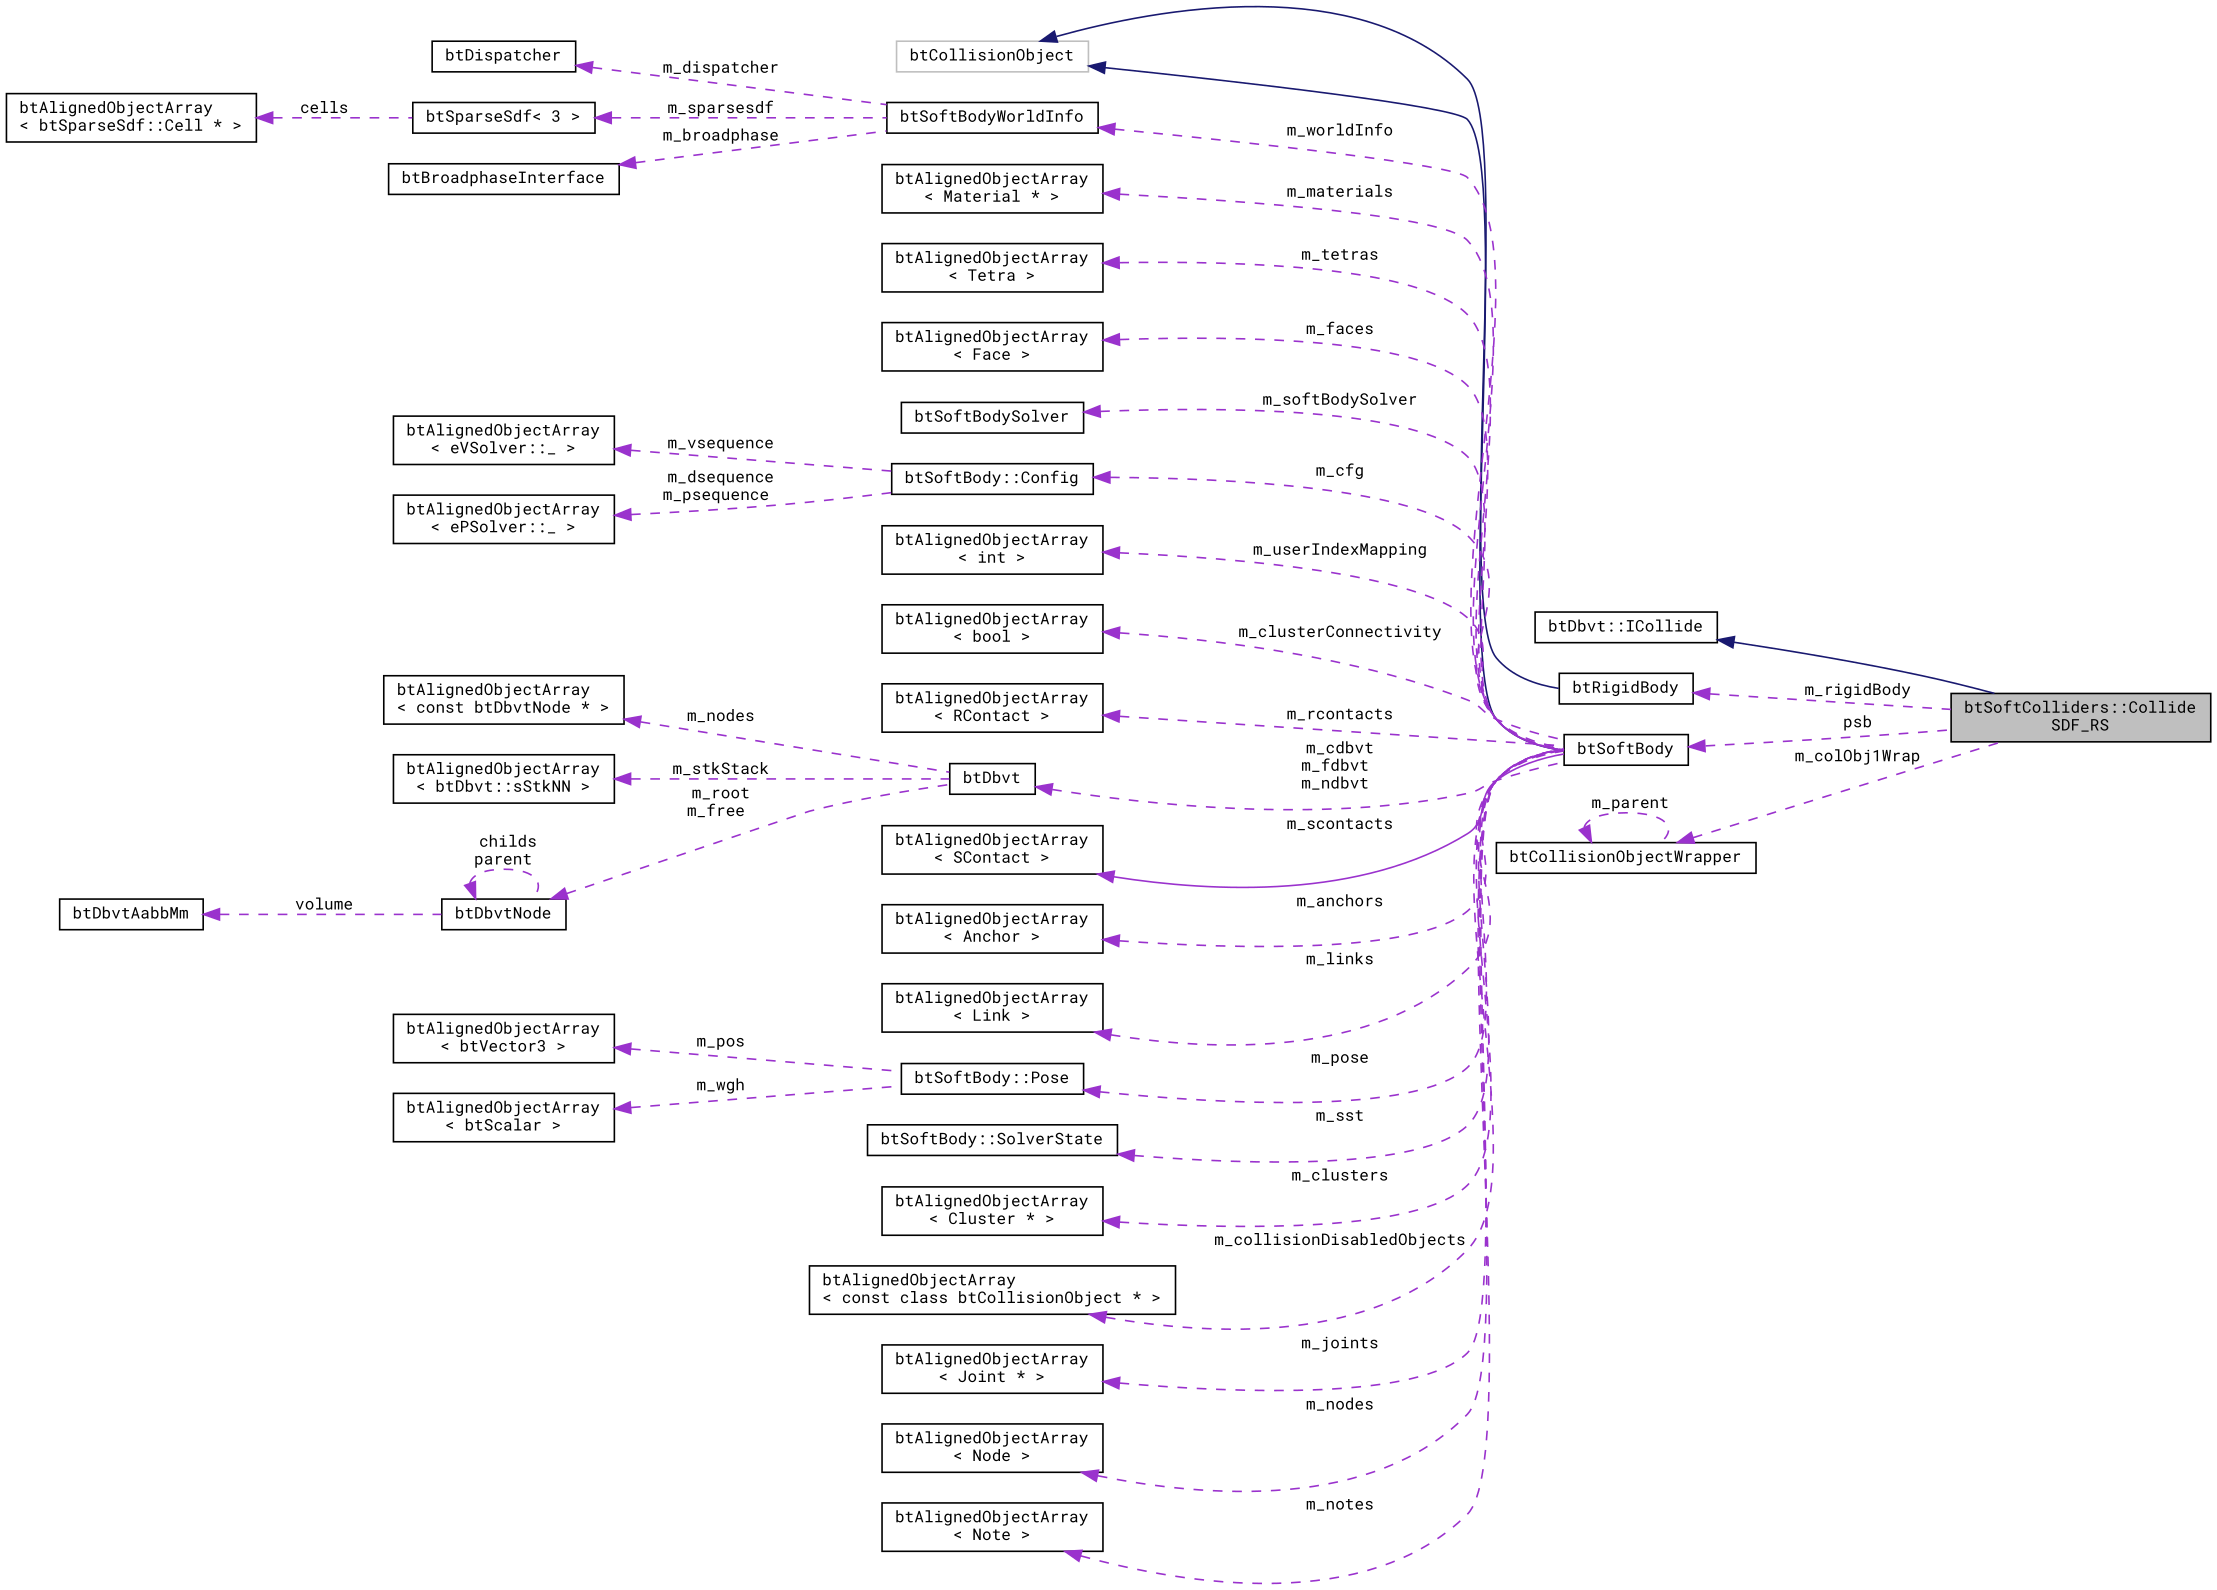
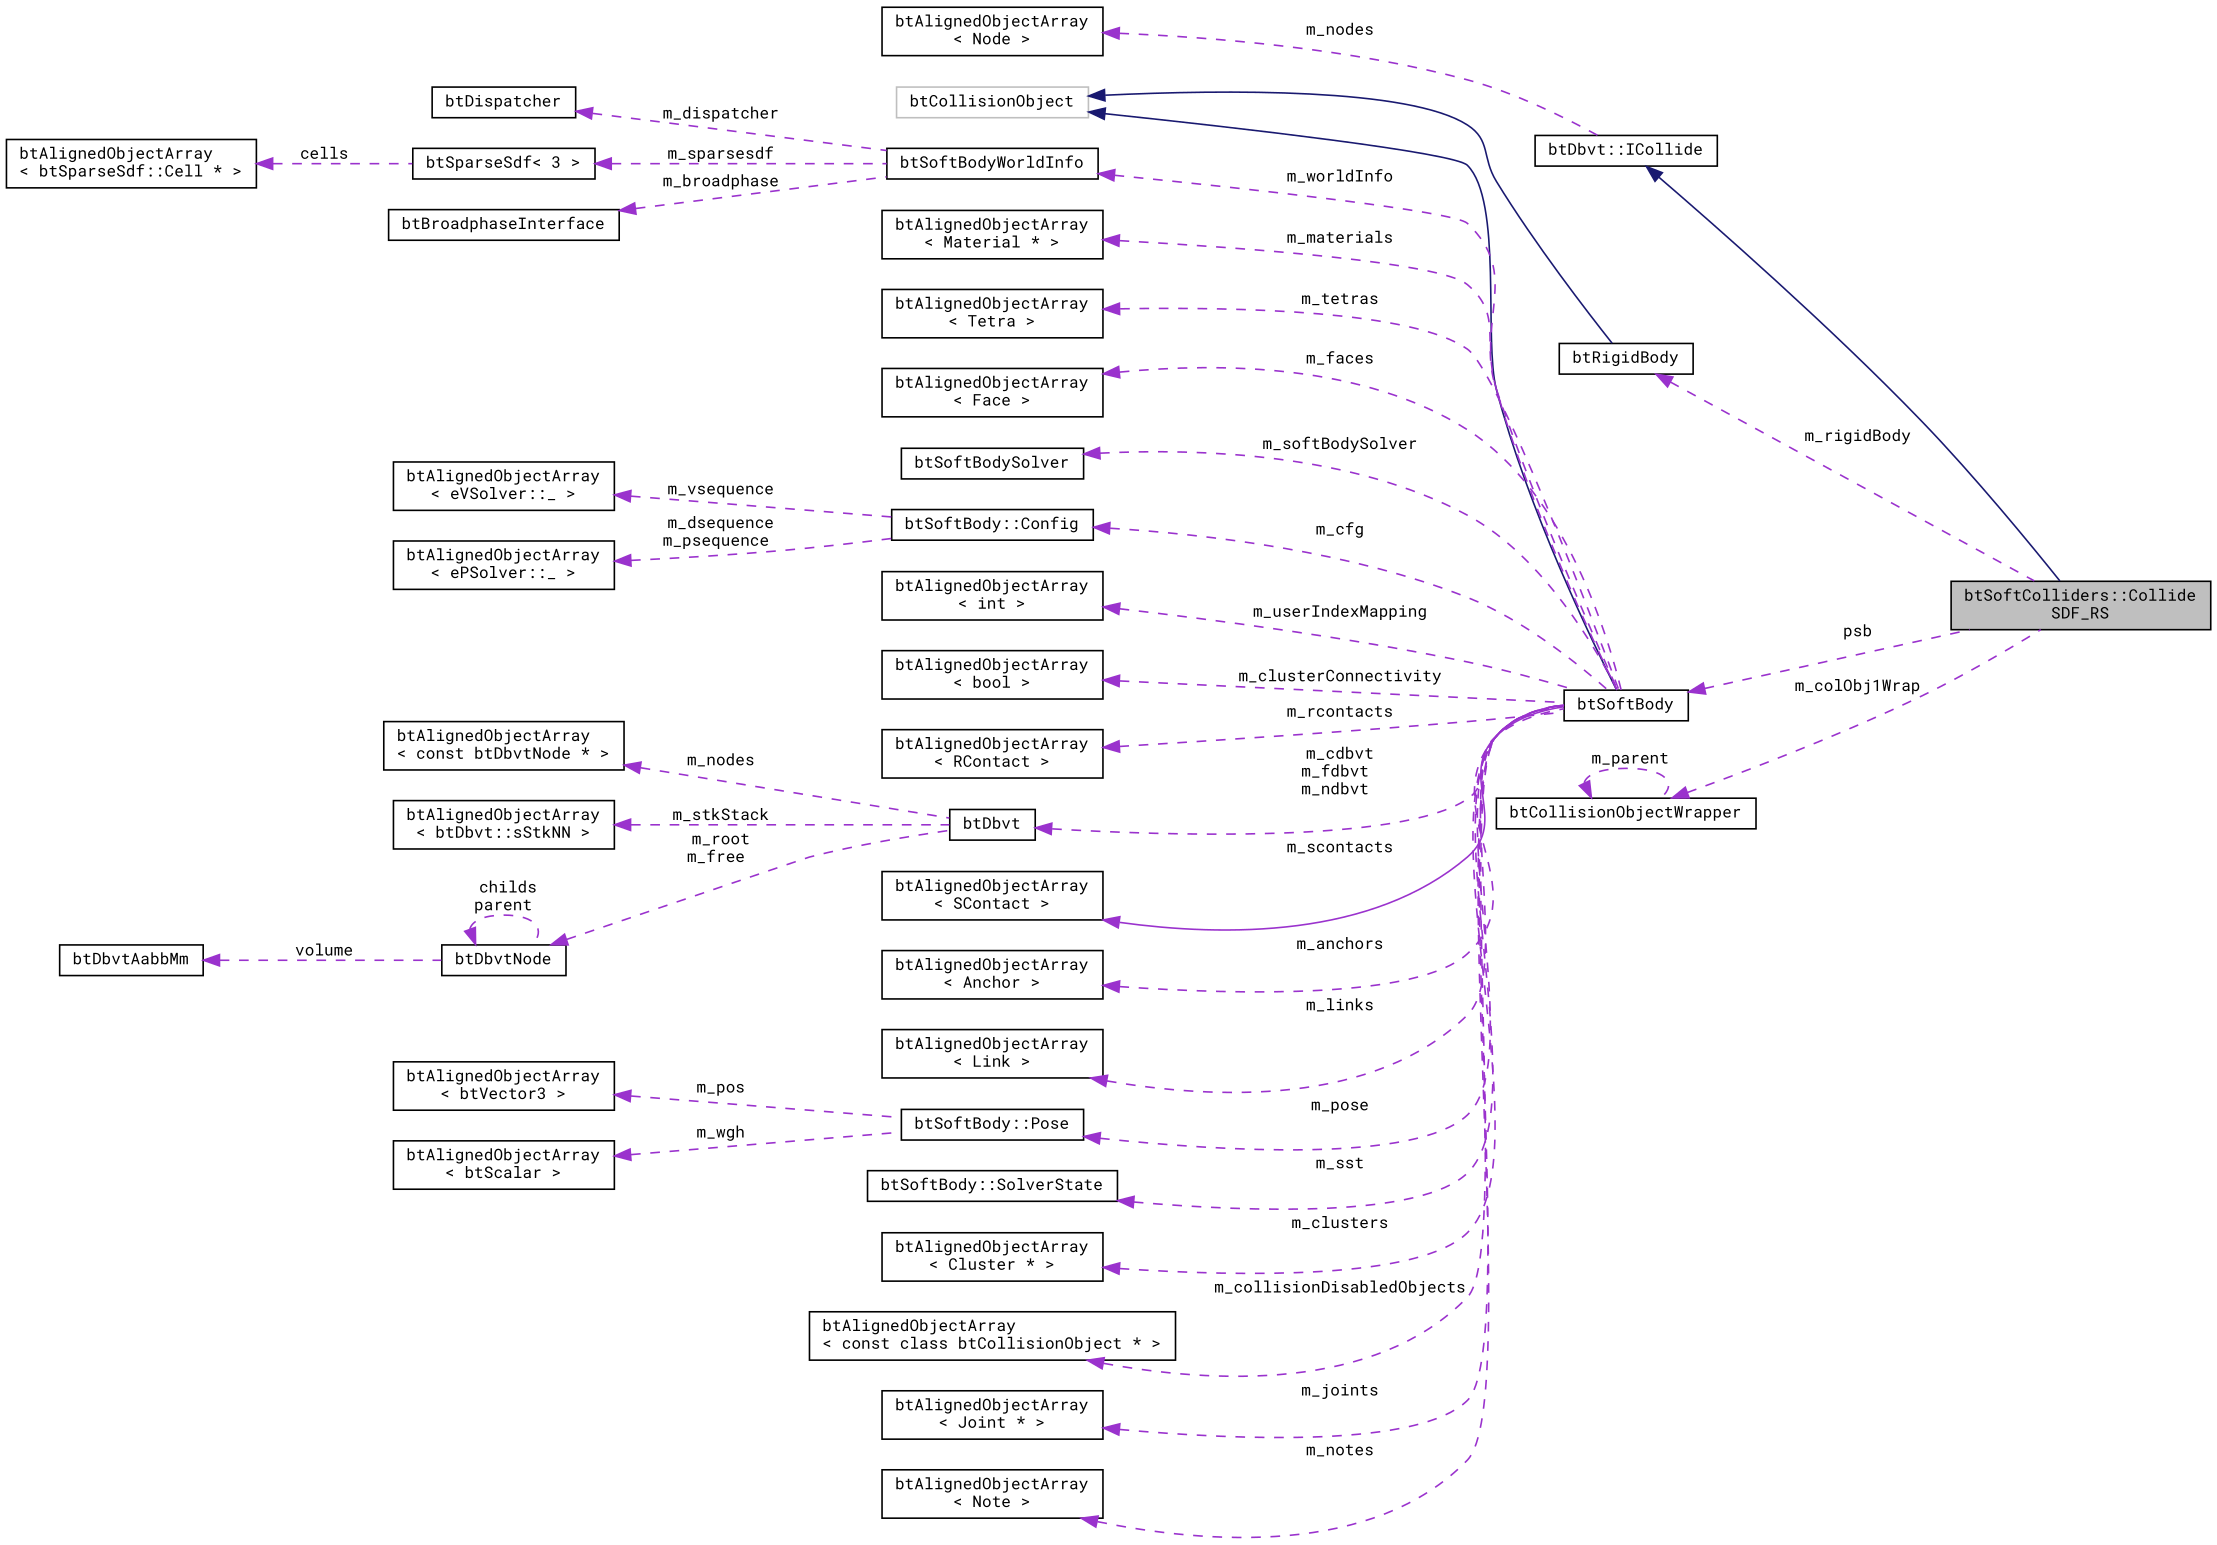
(1475, 1391) -> (1365, 58)
